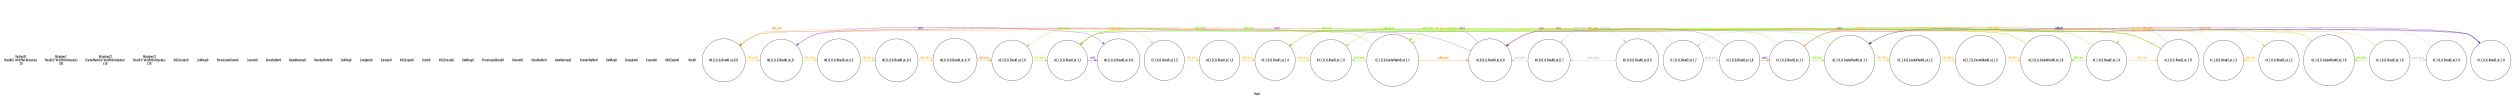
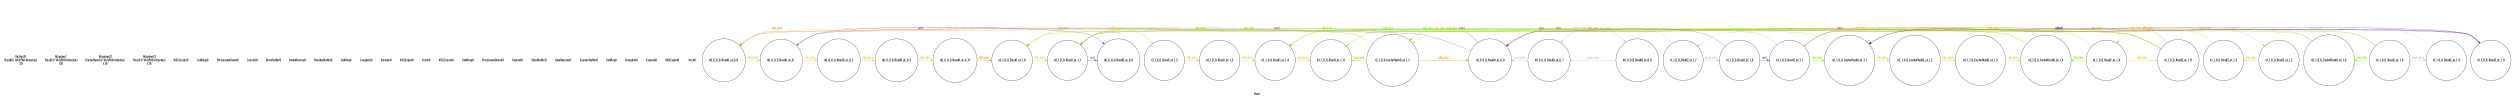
(1063, 28) -> (1063, 28)
none -> (1702, 30)
(1764, 60) -> (1764, 60)
